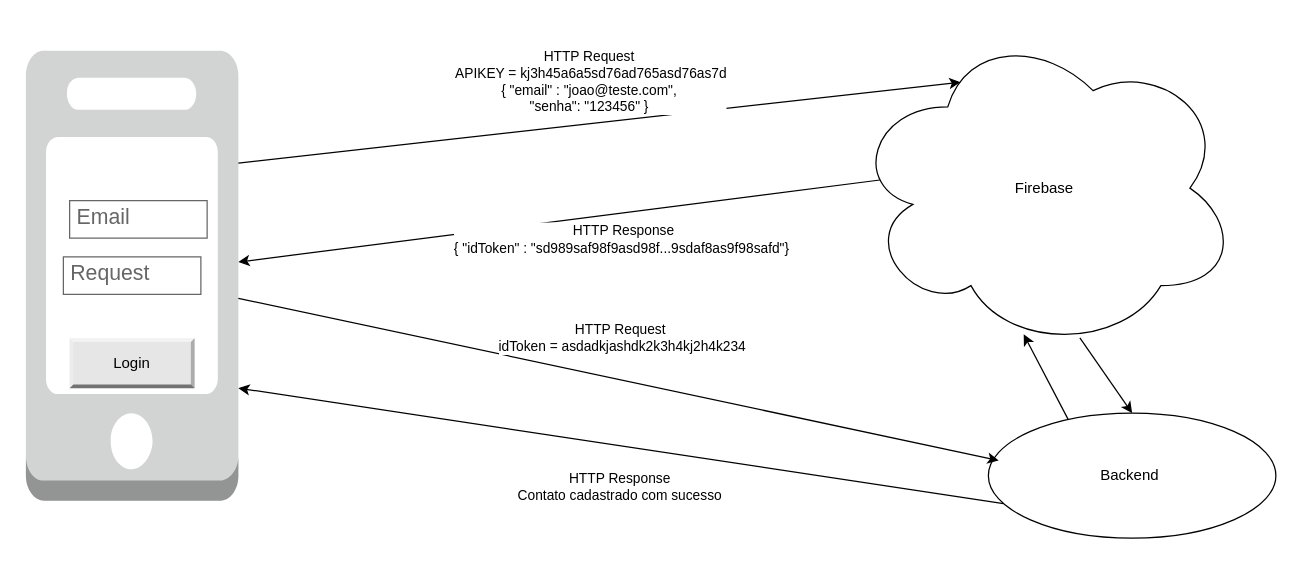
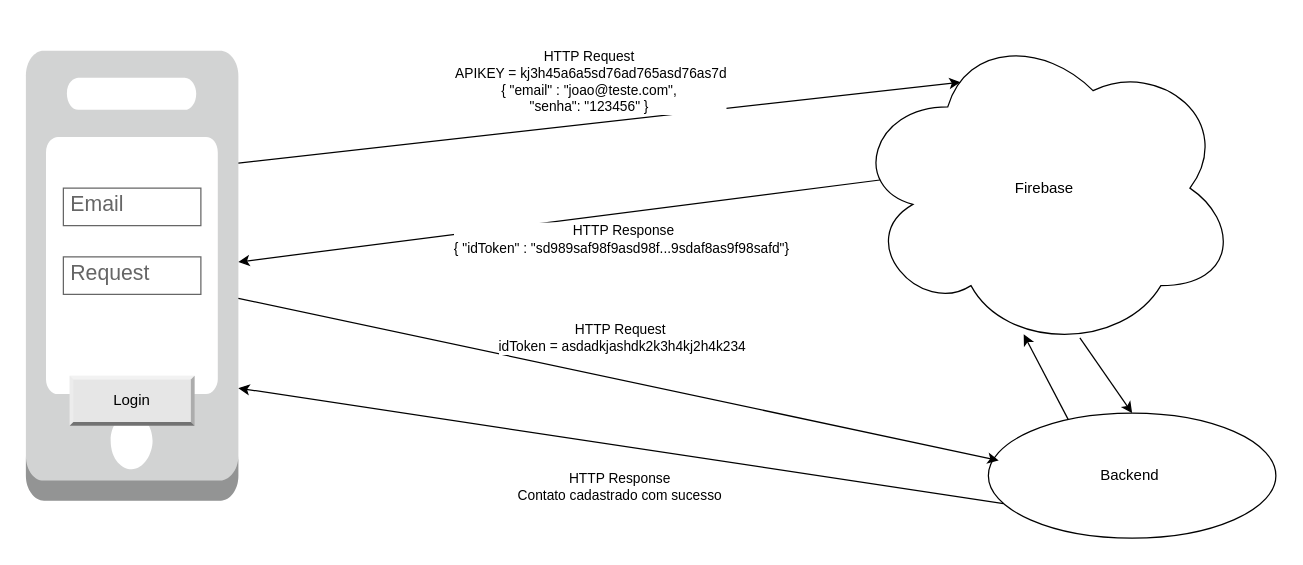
(138, 219) -> (132, 207)
(132, 363) -> (132, 401)
